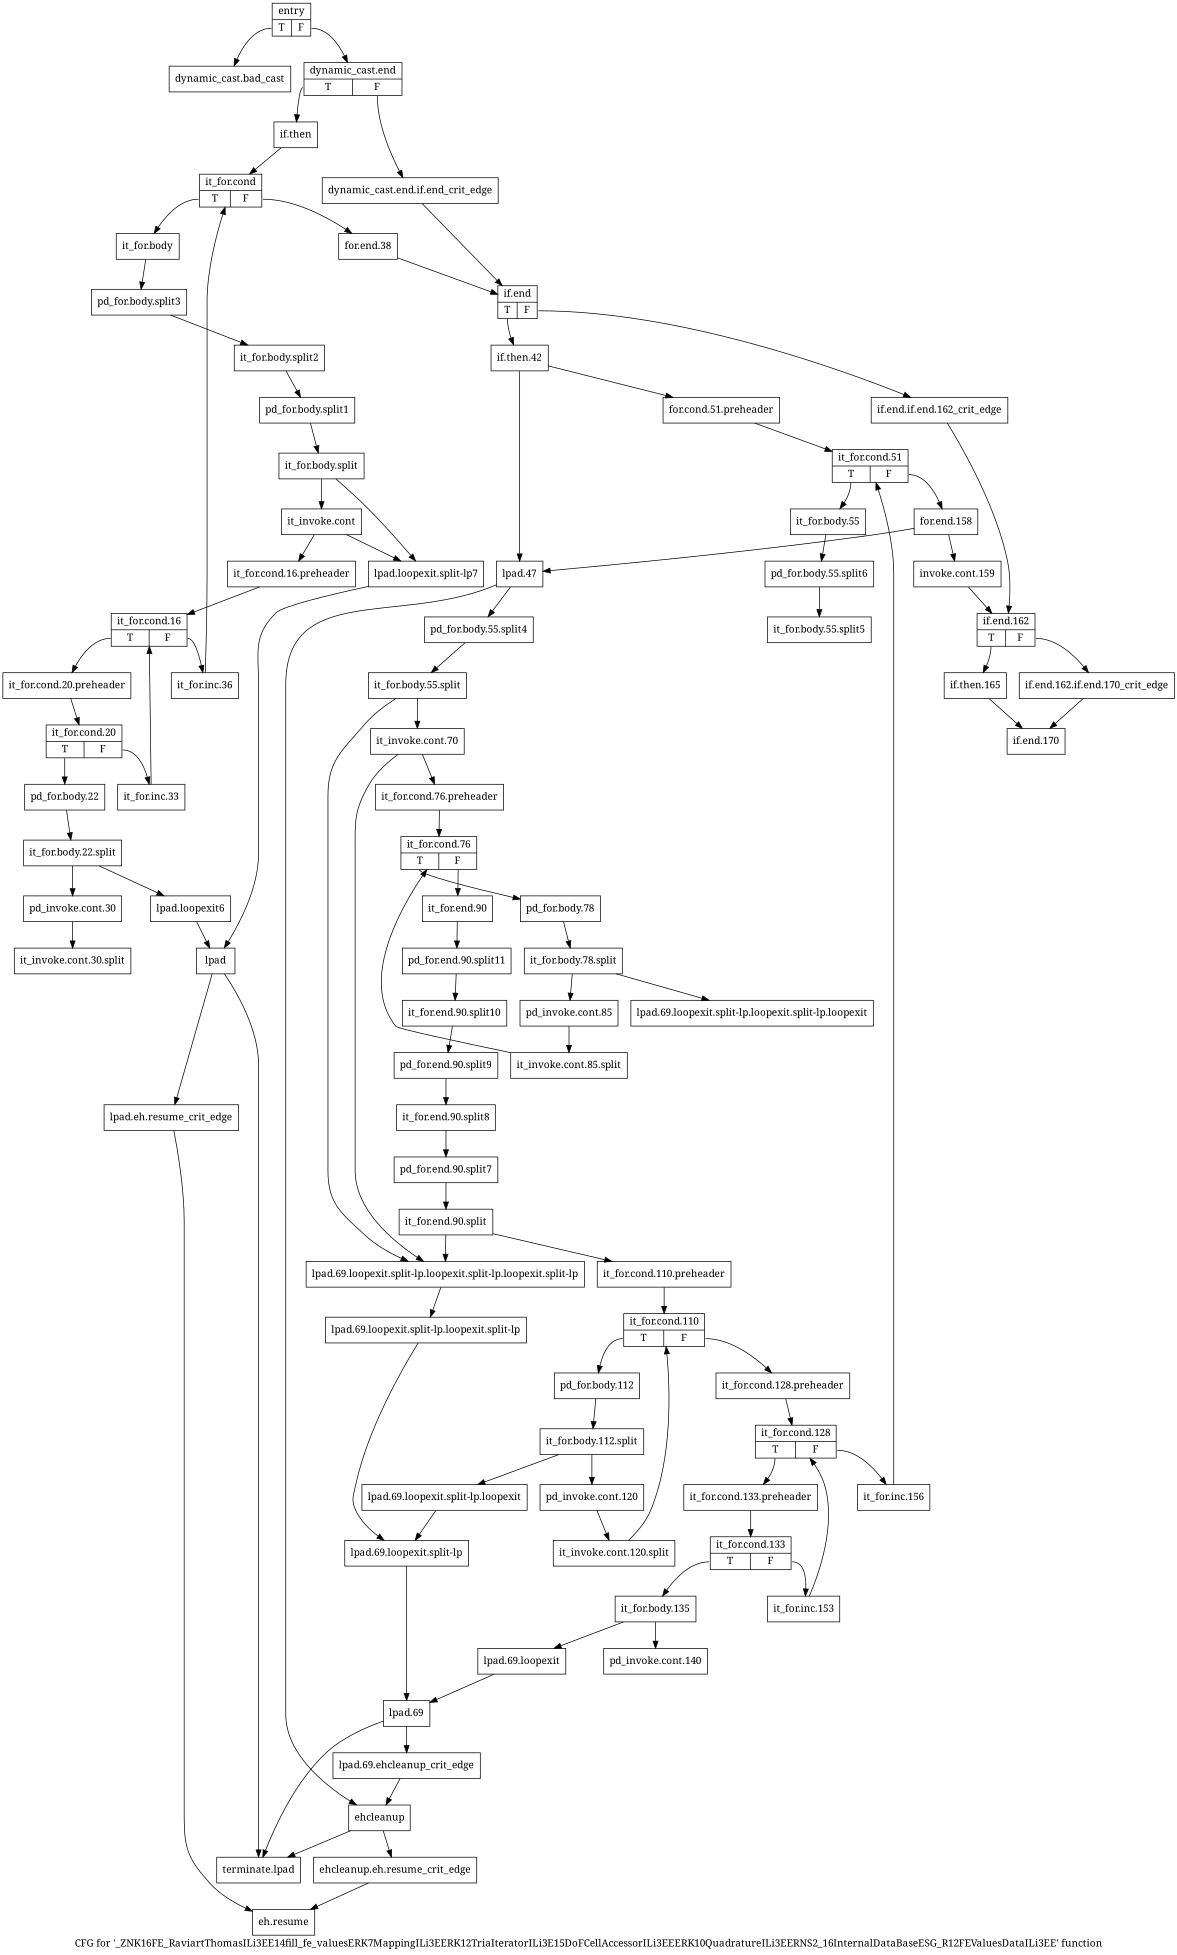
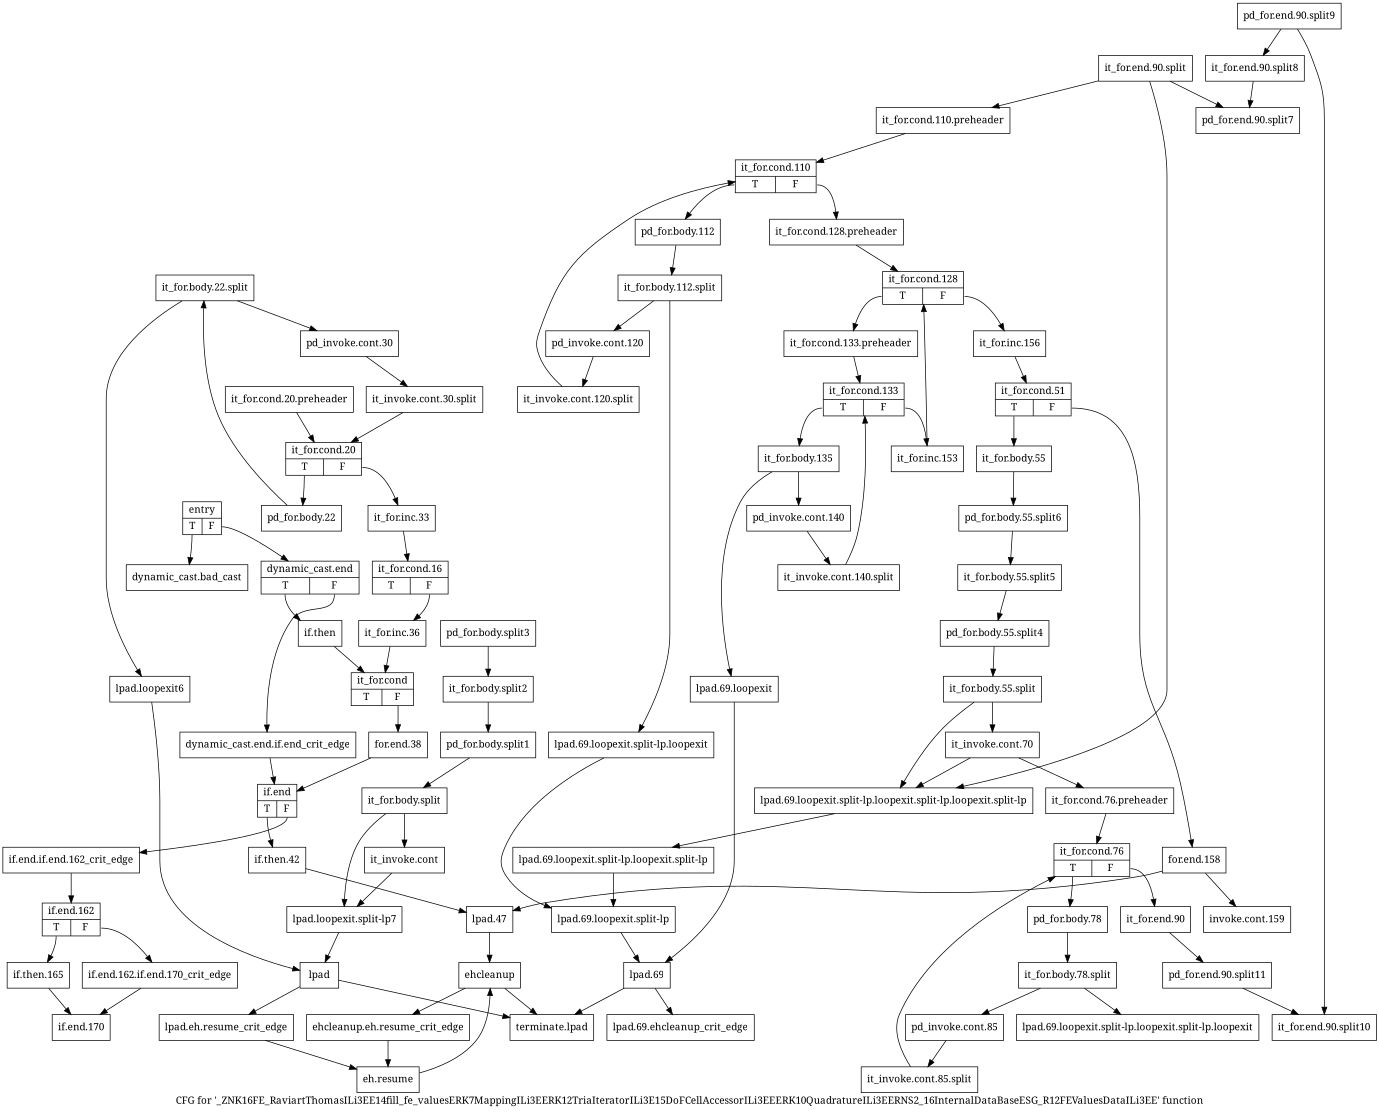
(148, 246) -> none
(721, 410) -> none
none -> (380, 426)
(291, 574) -> none
none -> (839, 578)
(978, 597) -> none
(501, 599) -> (1003, 602)
(90, 648) -> none
(451, 1035) -> (1324, 515)
(446, 1192) -> (1193, 93)
(395, 1789) -> (470, 1047)
